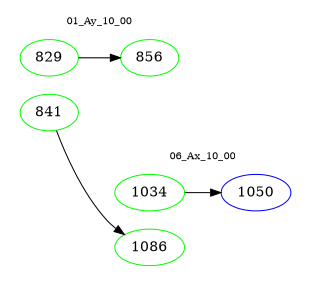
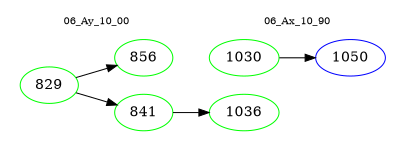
(99, 22) -> (97, 22)
none -> (92, 97)
(203, 157) -> (297, 22)
(150, 193) -> (244, 58)
(150, 247) -> (244, 113)
